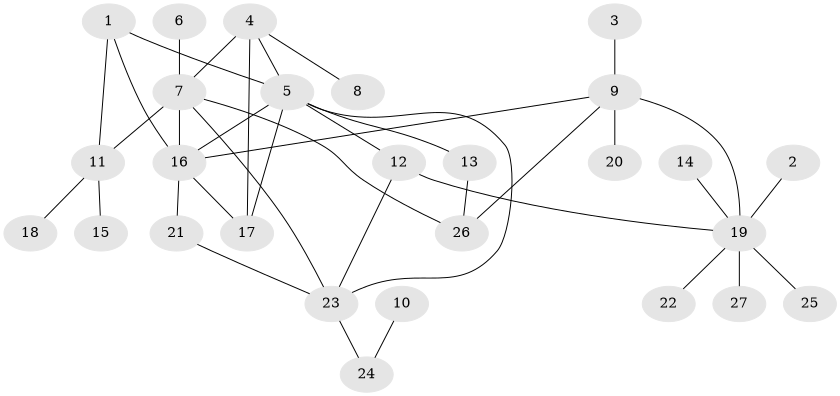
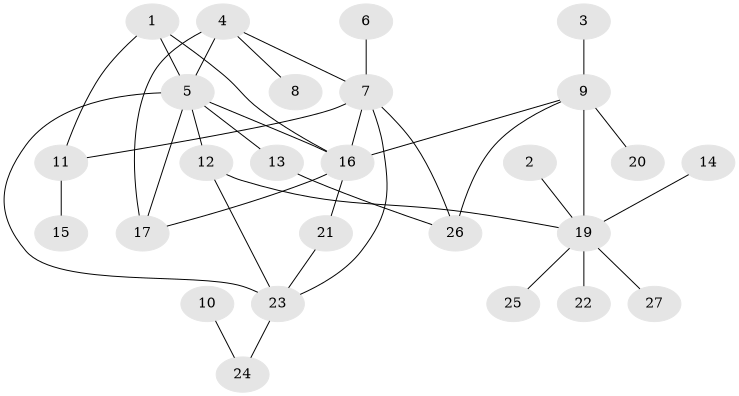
(30, 233) -> none
